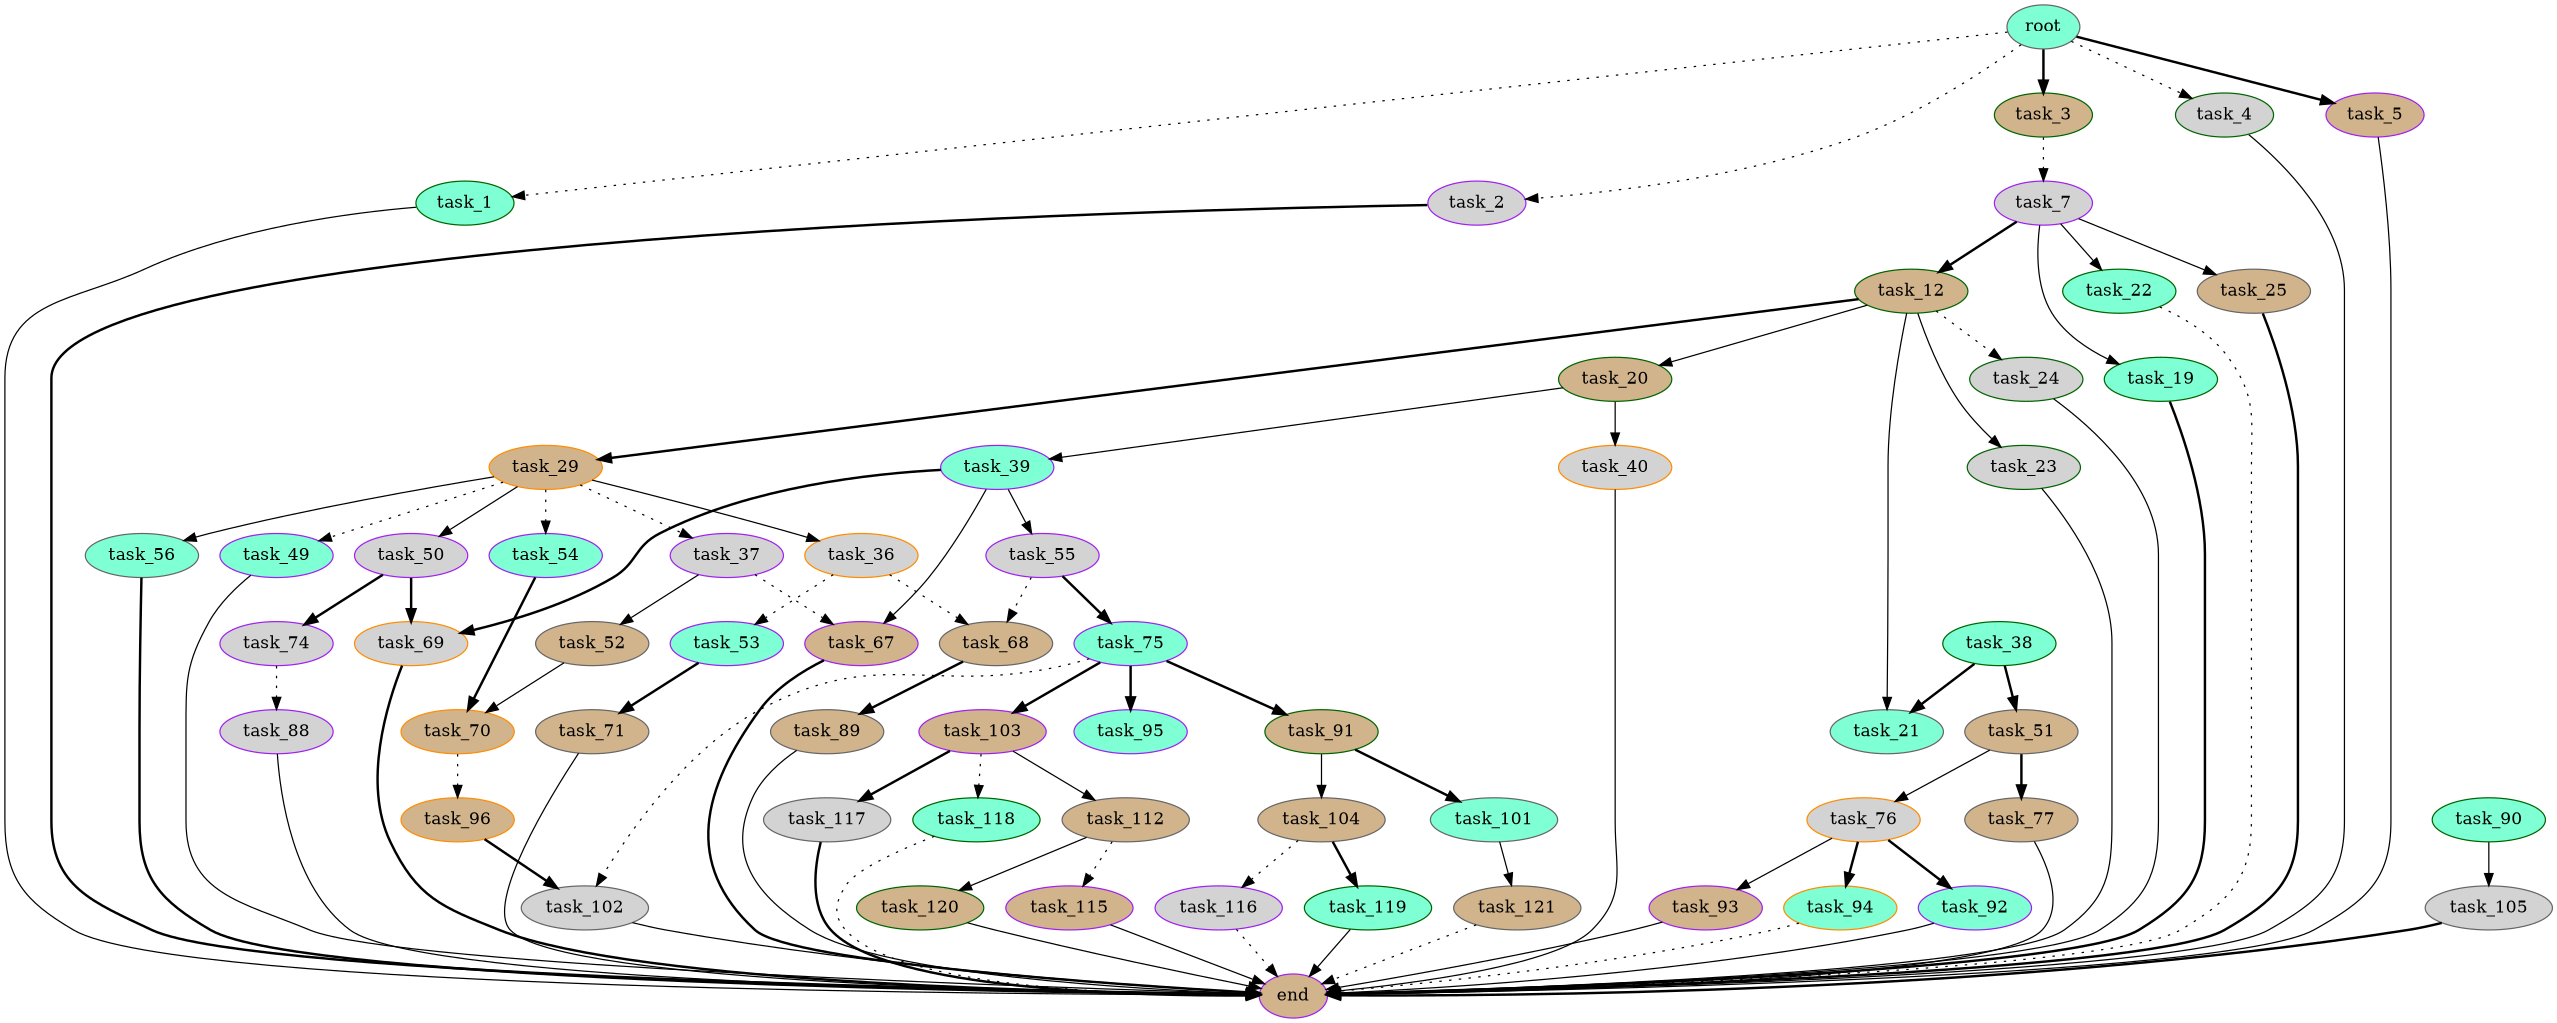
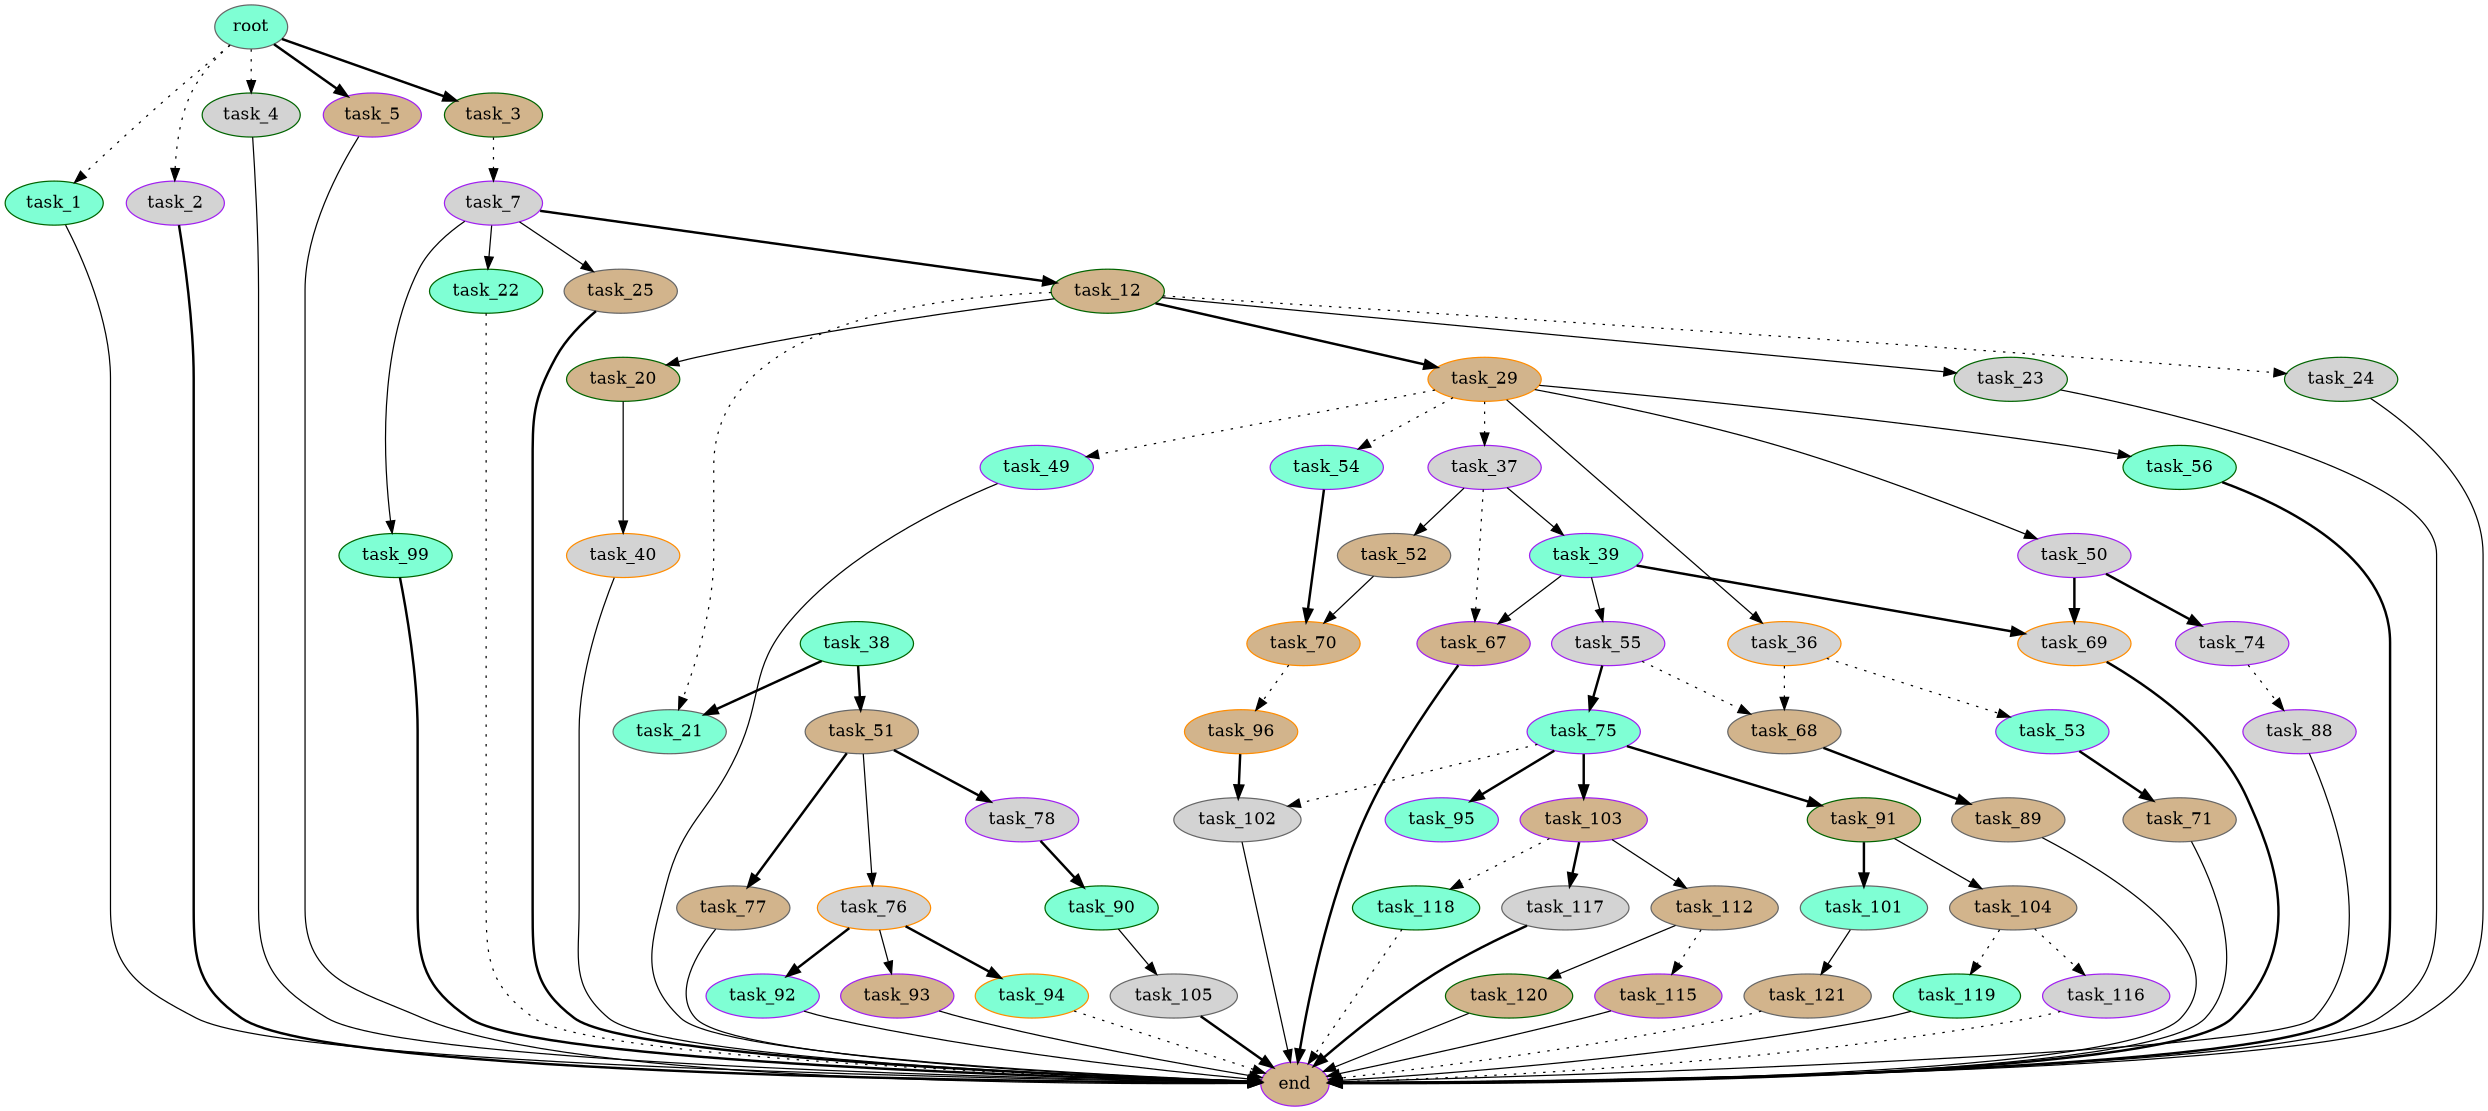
(2161, 379) -> (396, 556)
(1312, 423) -> (1530, 507)
(1888, 505) -> (747, 384)
(142, 556) -> (2180, 467)
none -> (1022, 820)
(1342, 858) -> (1988, 947)
